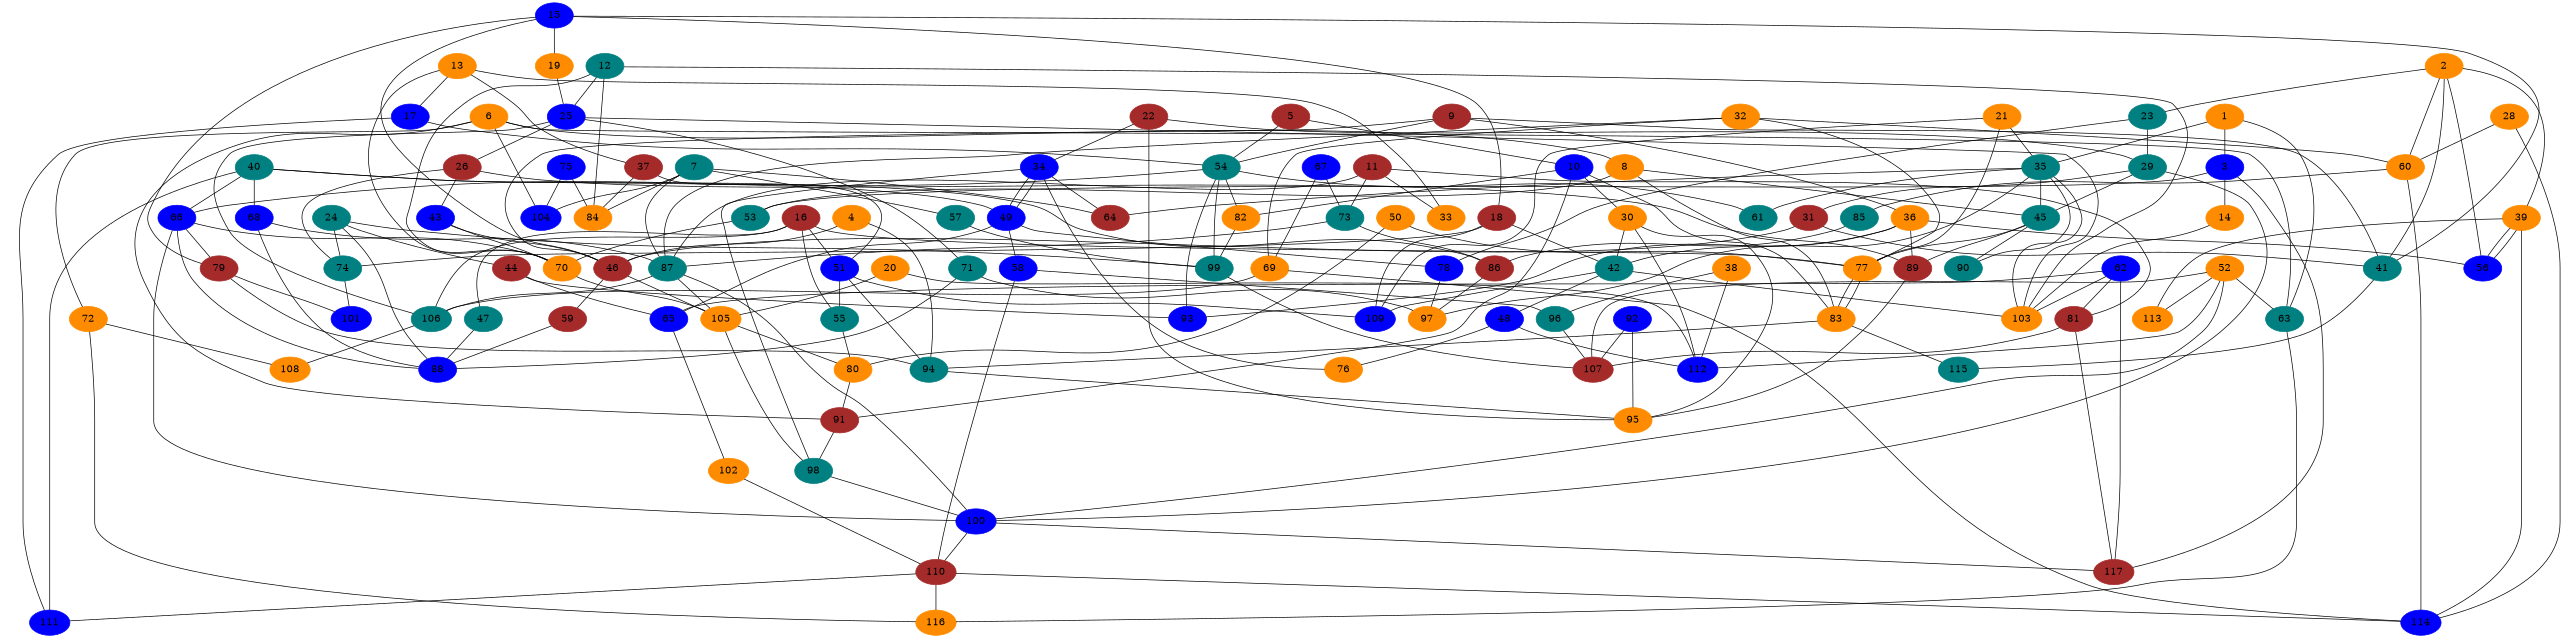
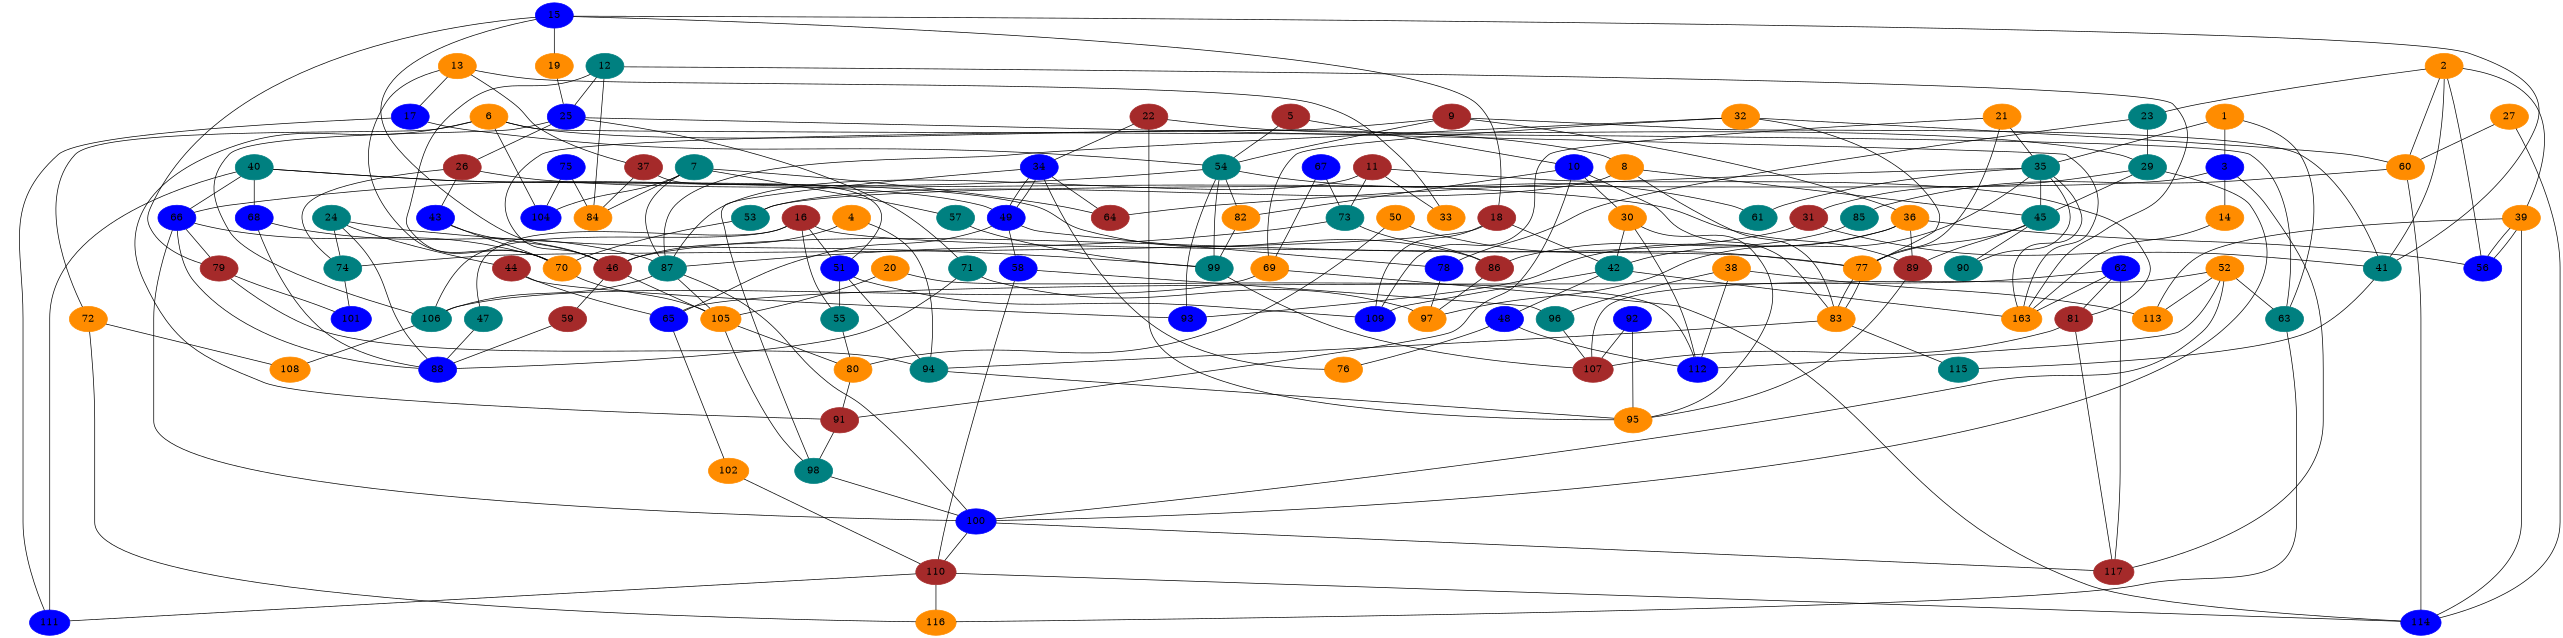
(2509, 117) -> (2509, 117)
none -> (1942, 290)
(2022, 319) -> (2022, 319)
